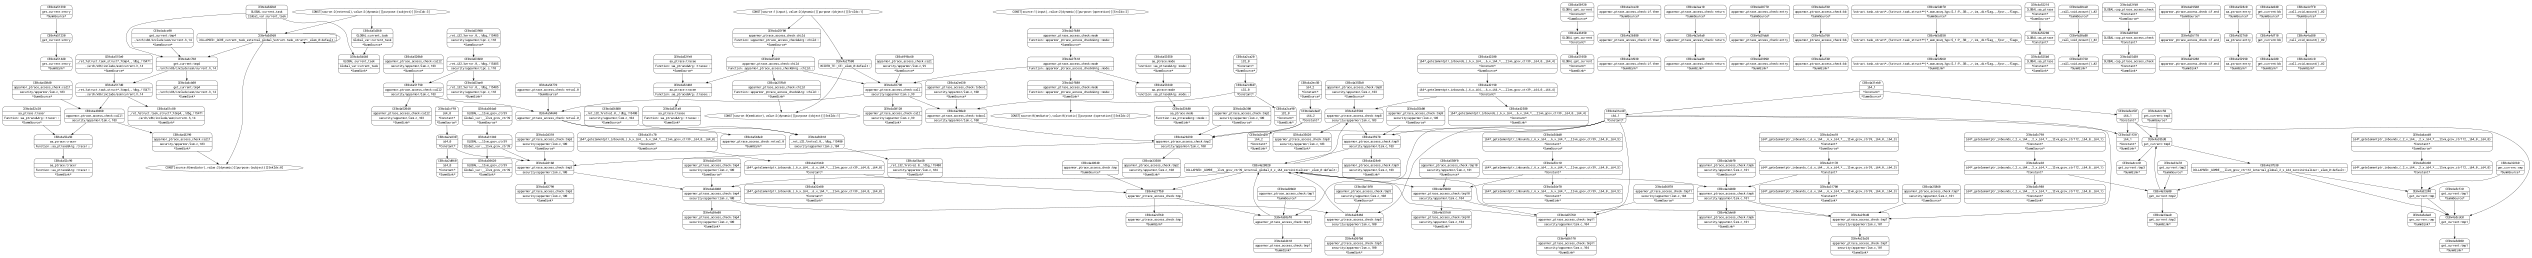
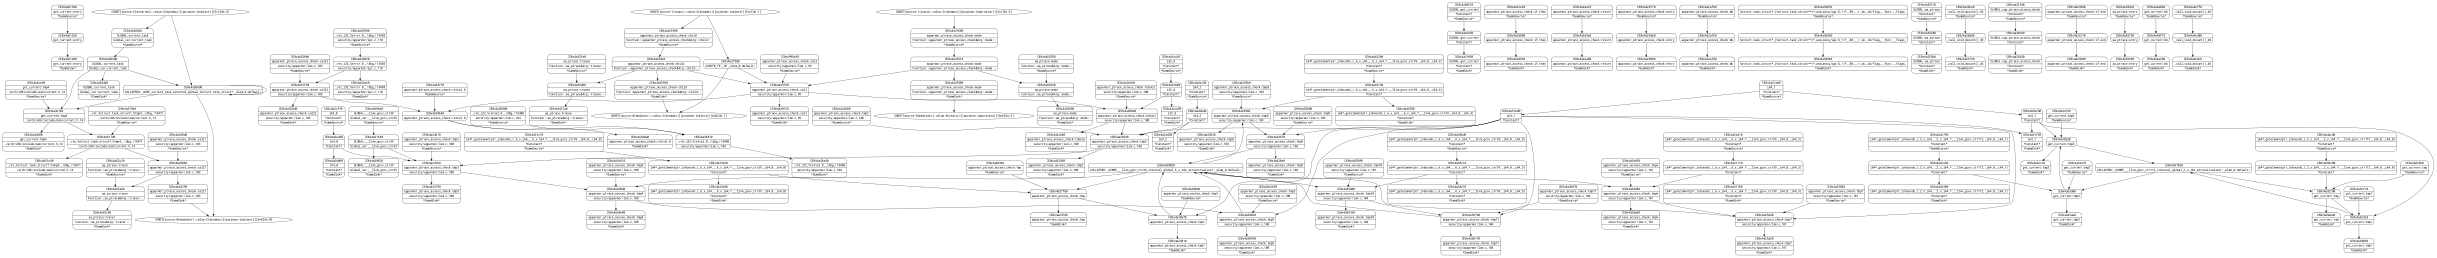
(366, 50) -> (120, 51)
none -> (1056, 142)
(2366, 193) -> (2272, 194)
